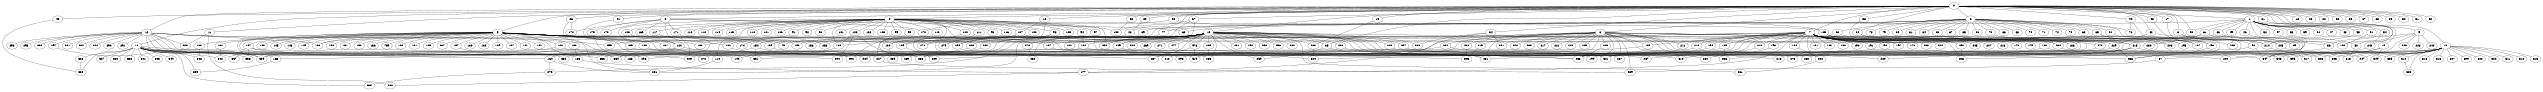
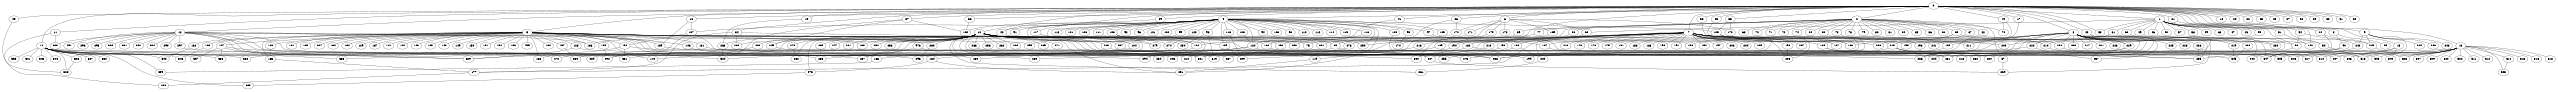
(1374, 55) -> (1380, 56)
